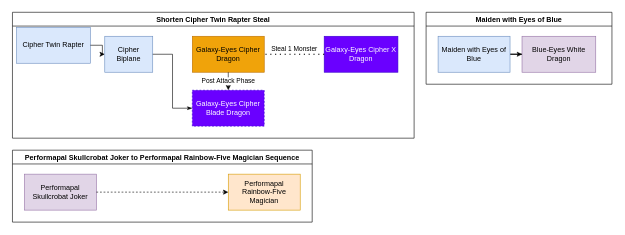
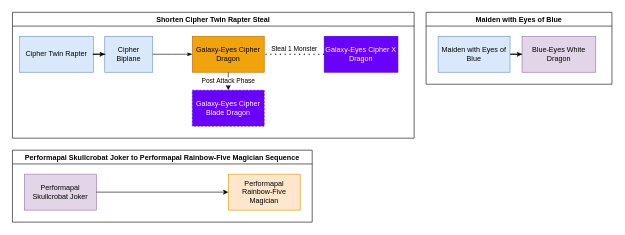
(53, 45) -> (56, 54)
(173, 80) -> (171, 54)
(159, 192) -> (159, 192)
